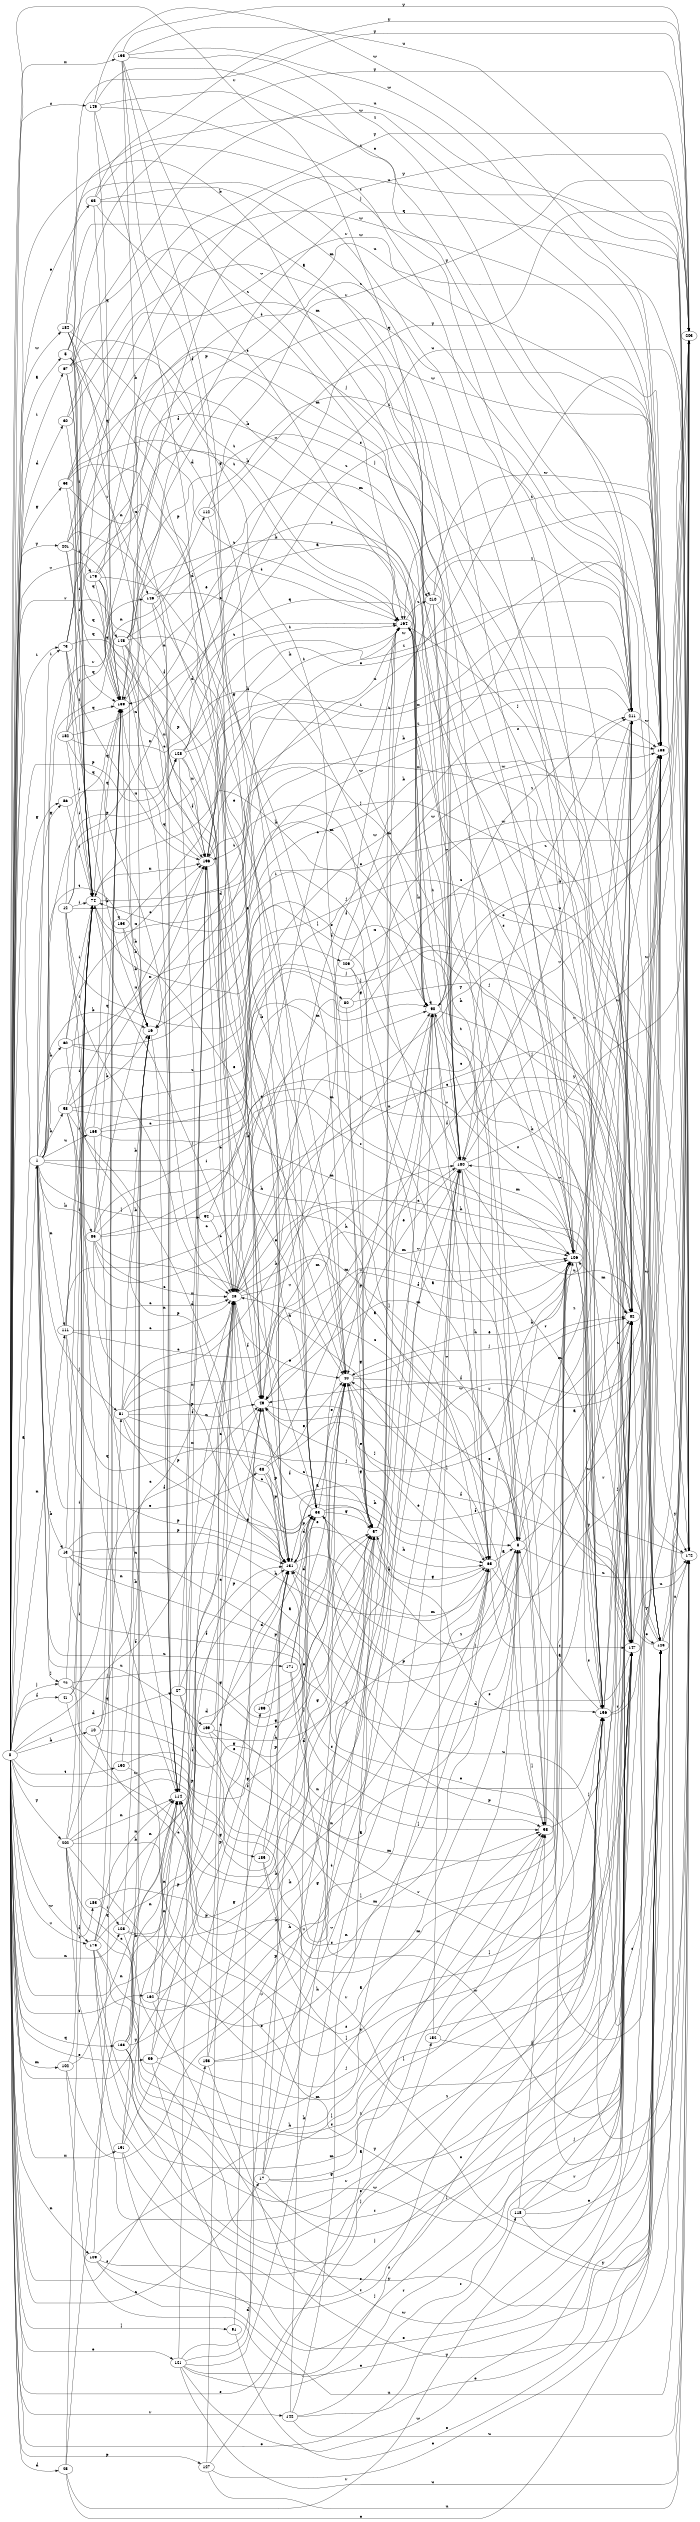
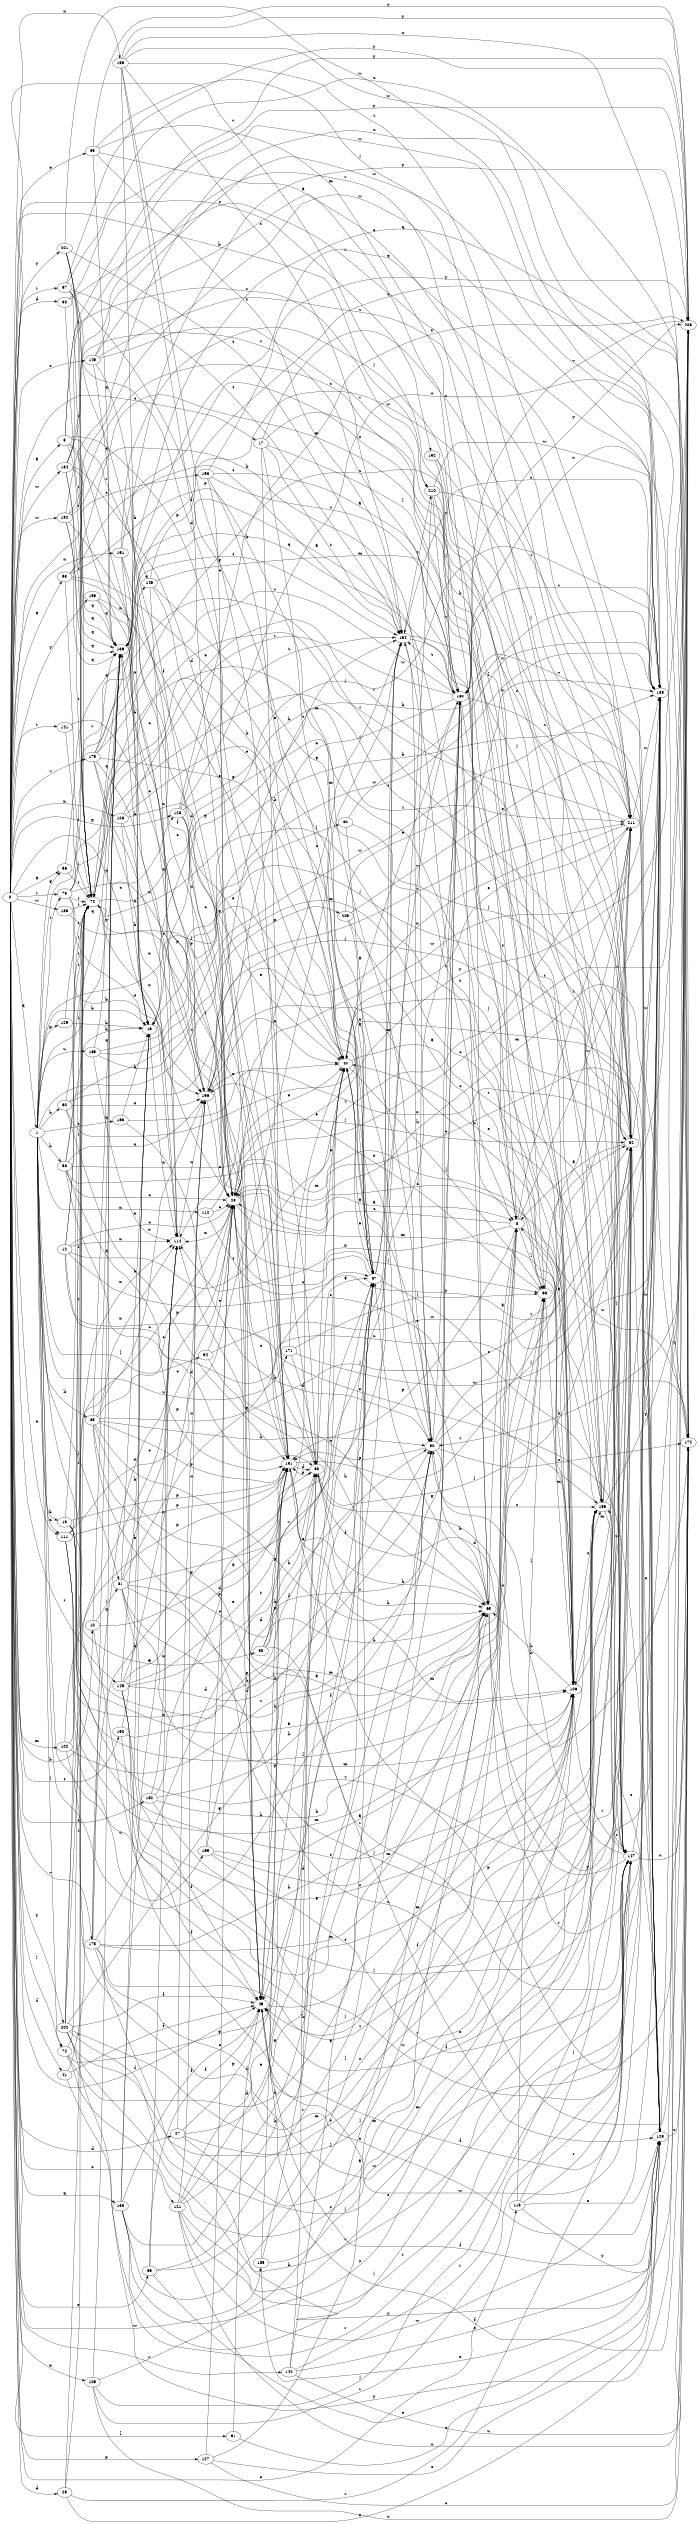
(389, 405) -> (388, 404)
none -> (108, 621)
none -> (12, 694)
(537, 703) -> (556, 759)
none -> (65, 727)
none -> (65, 1023)
(72, 1903) -> (154, 1997)
(111, 1914) -> (78, 907)
